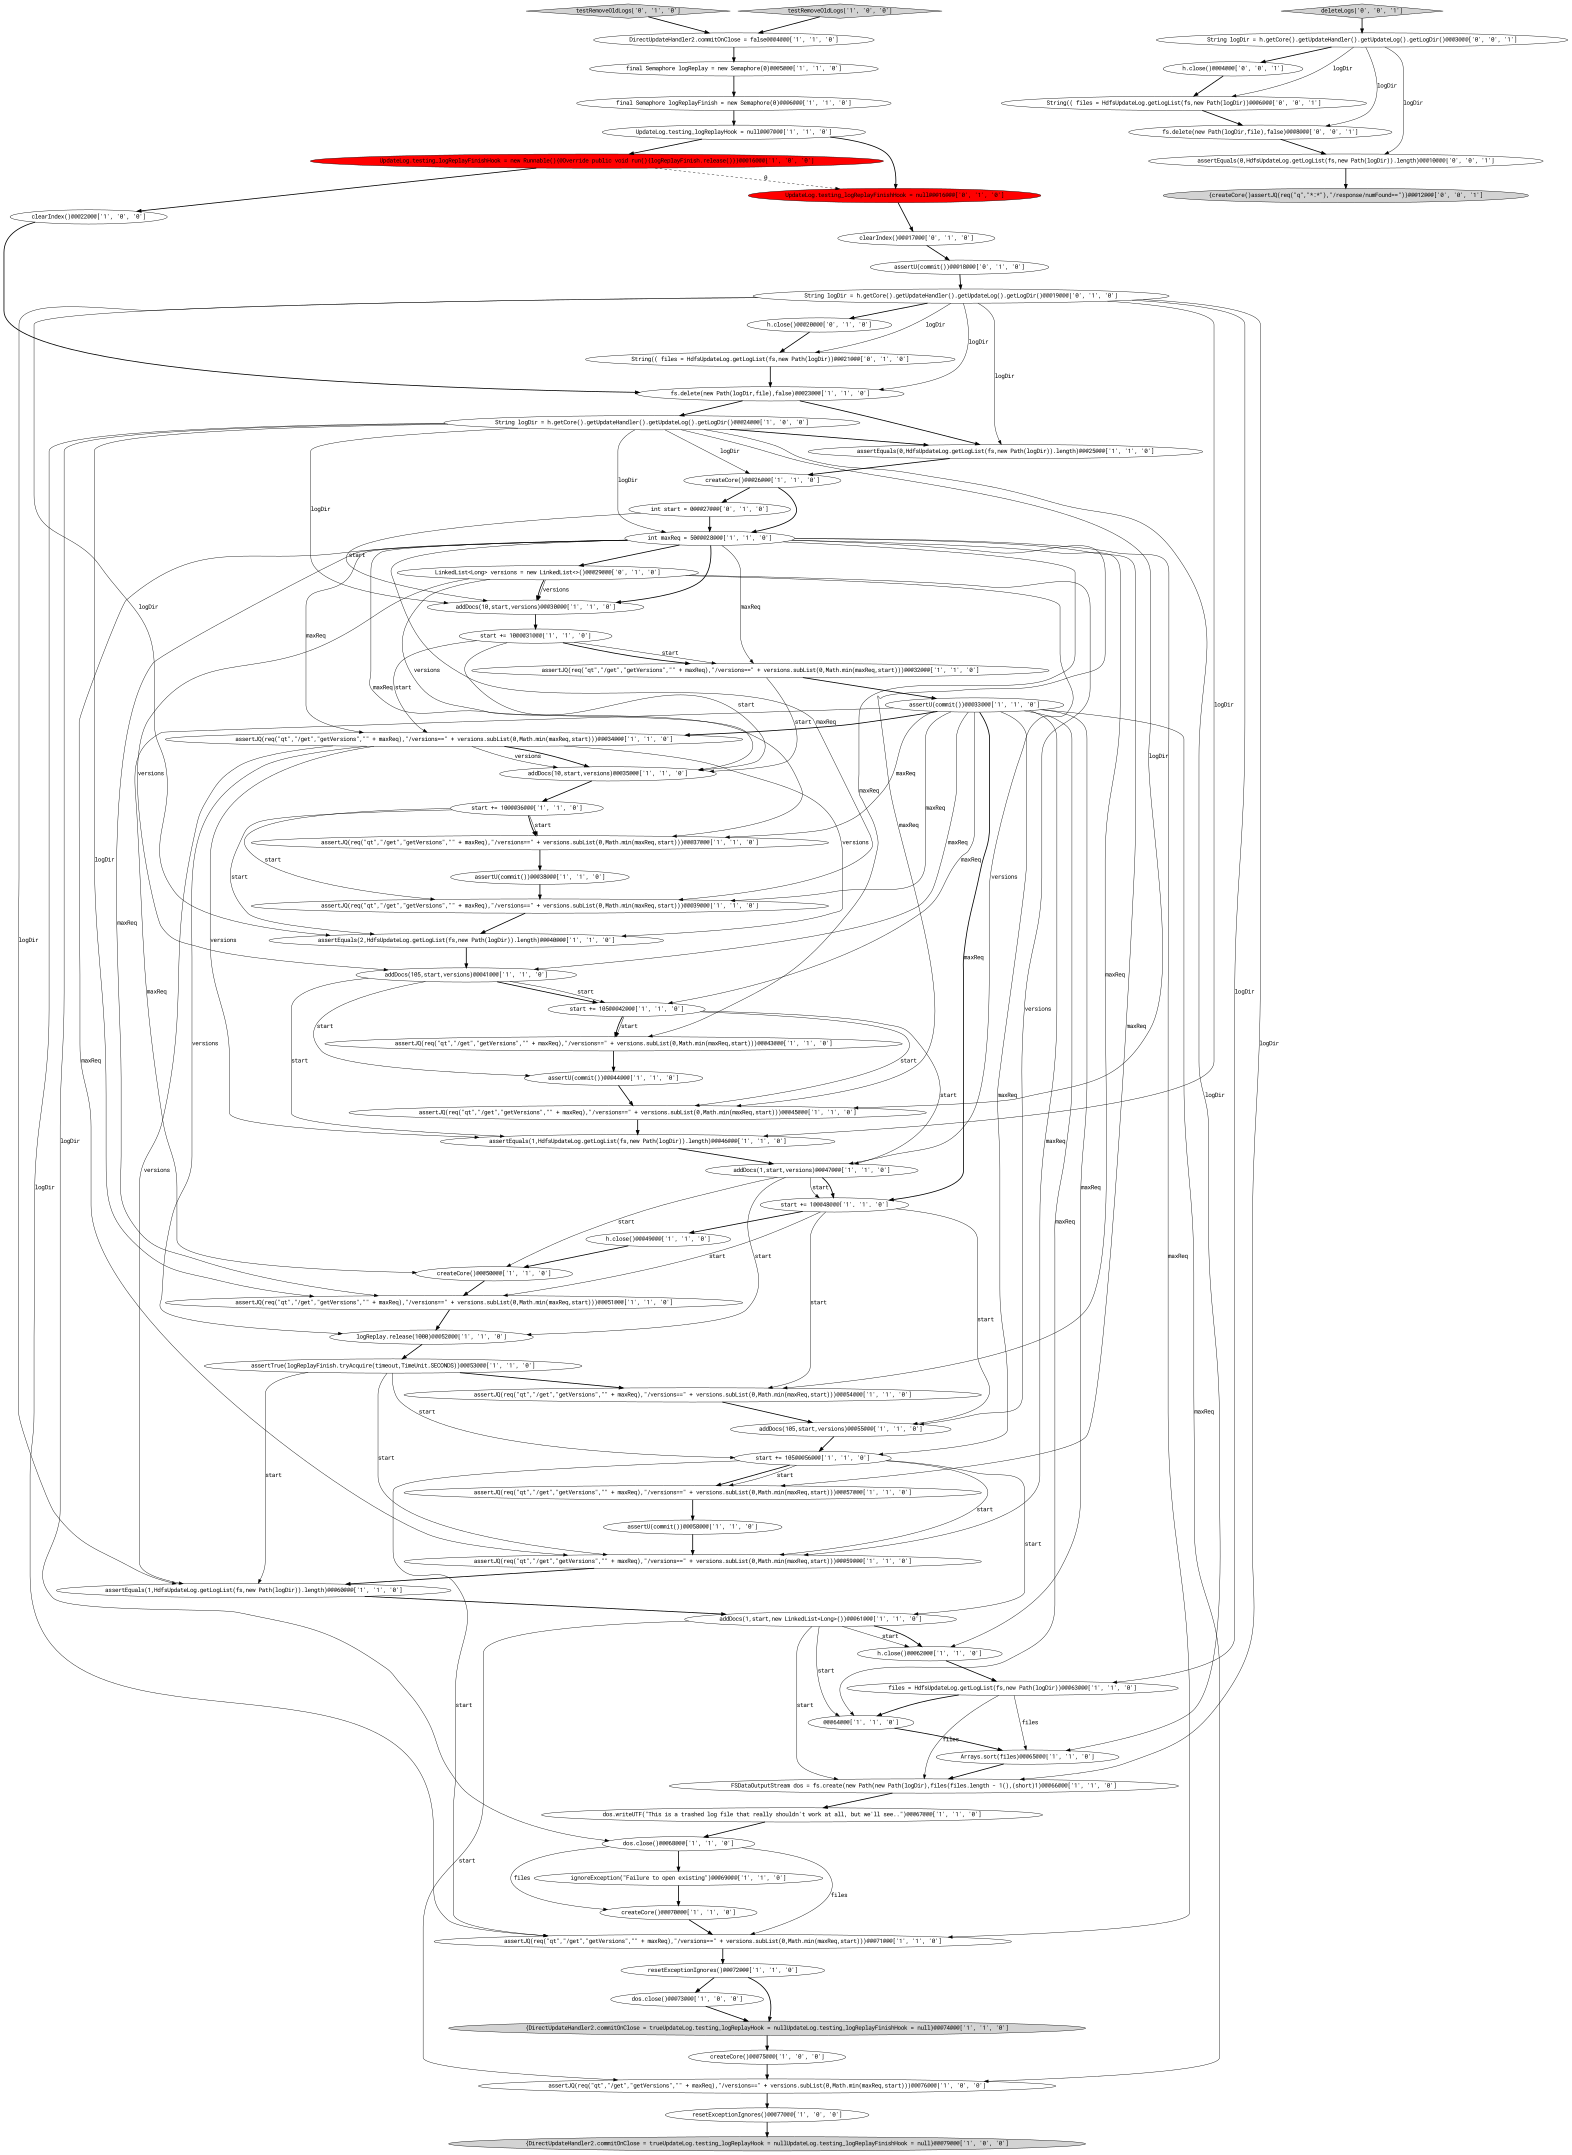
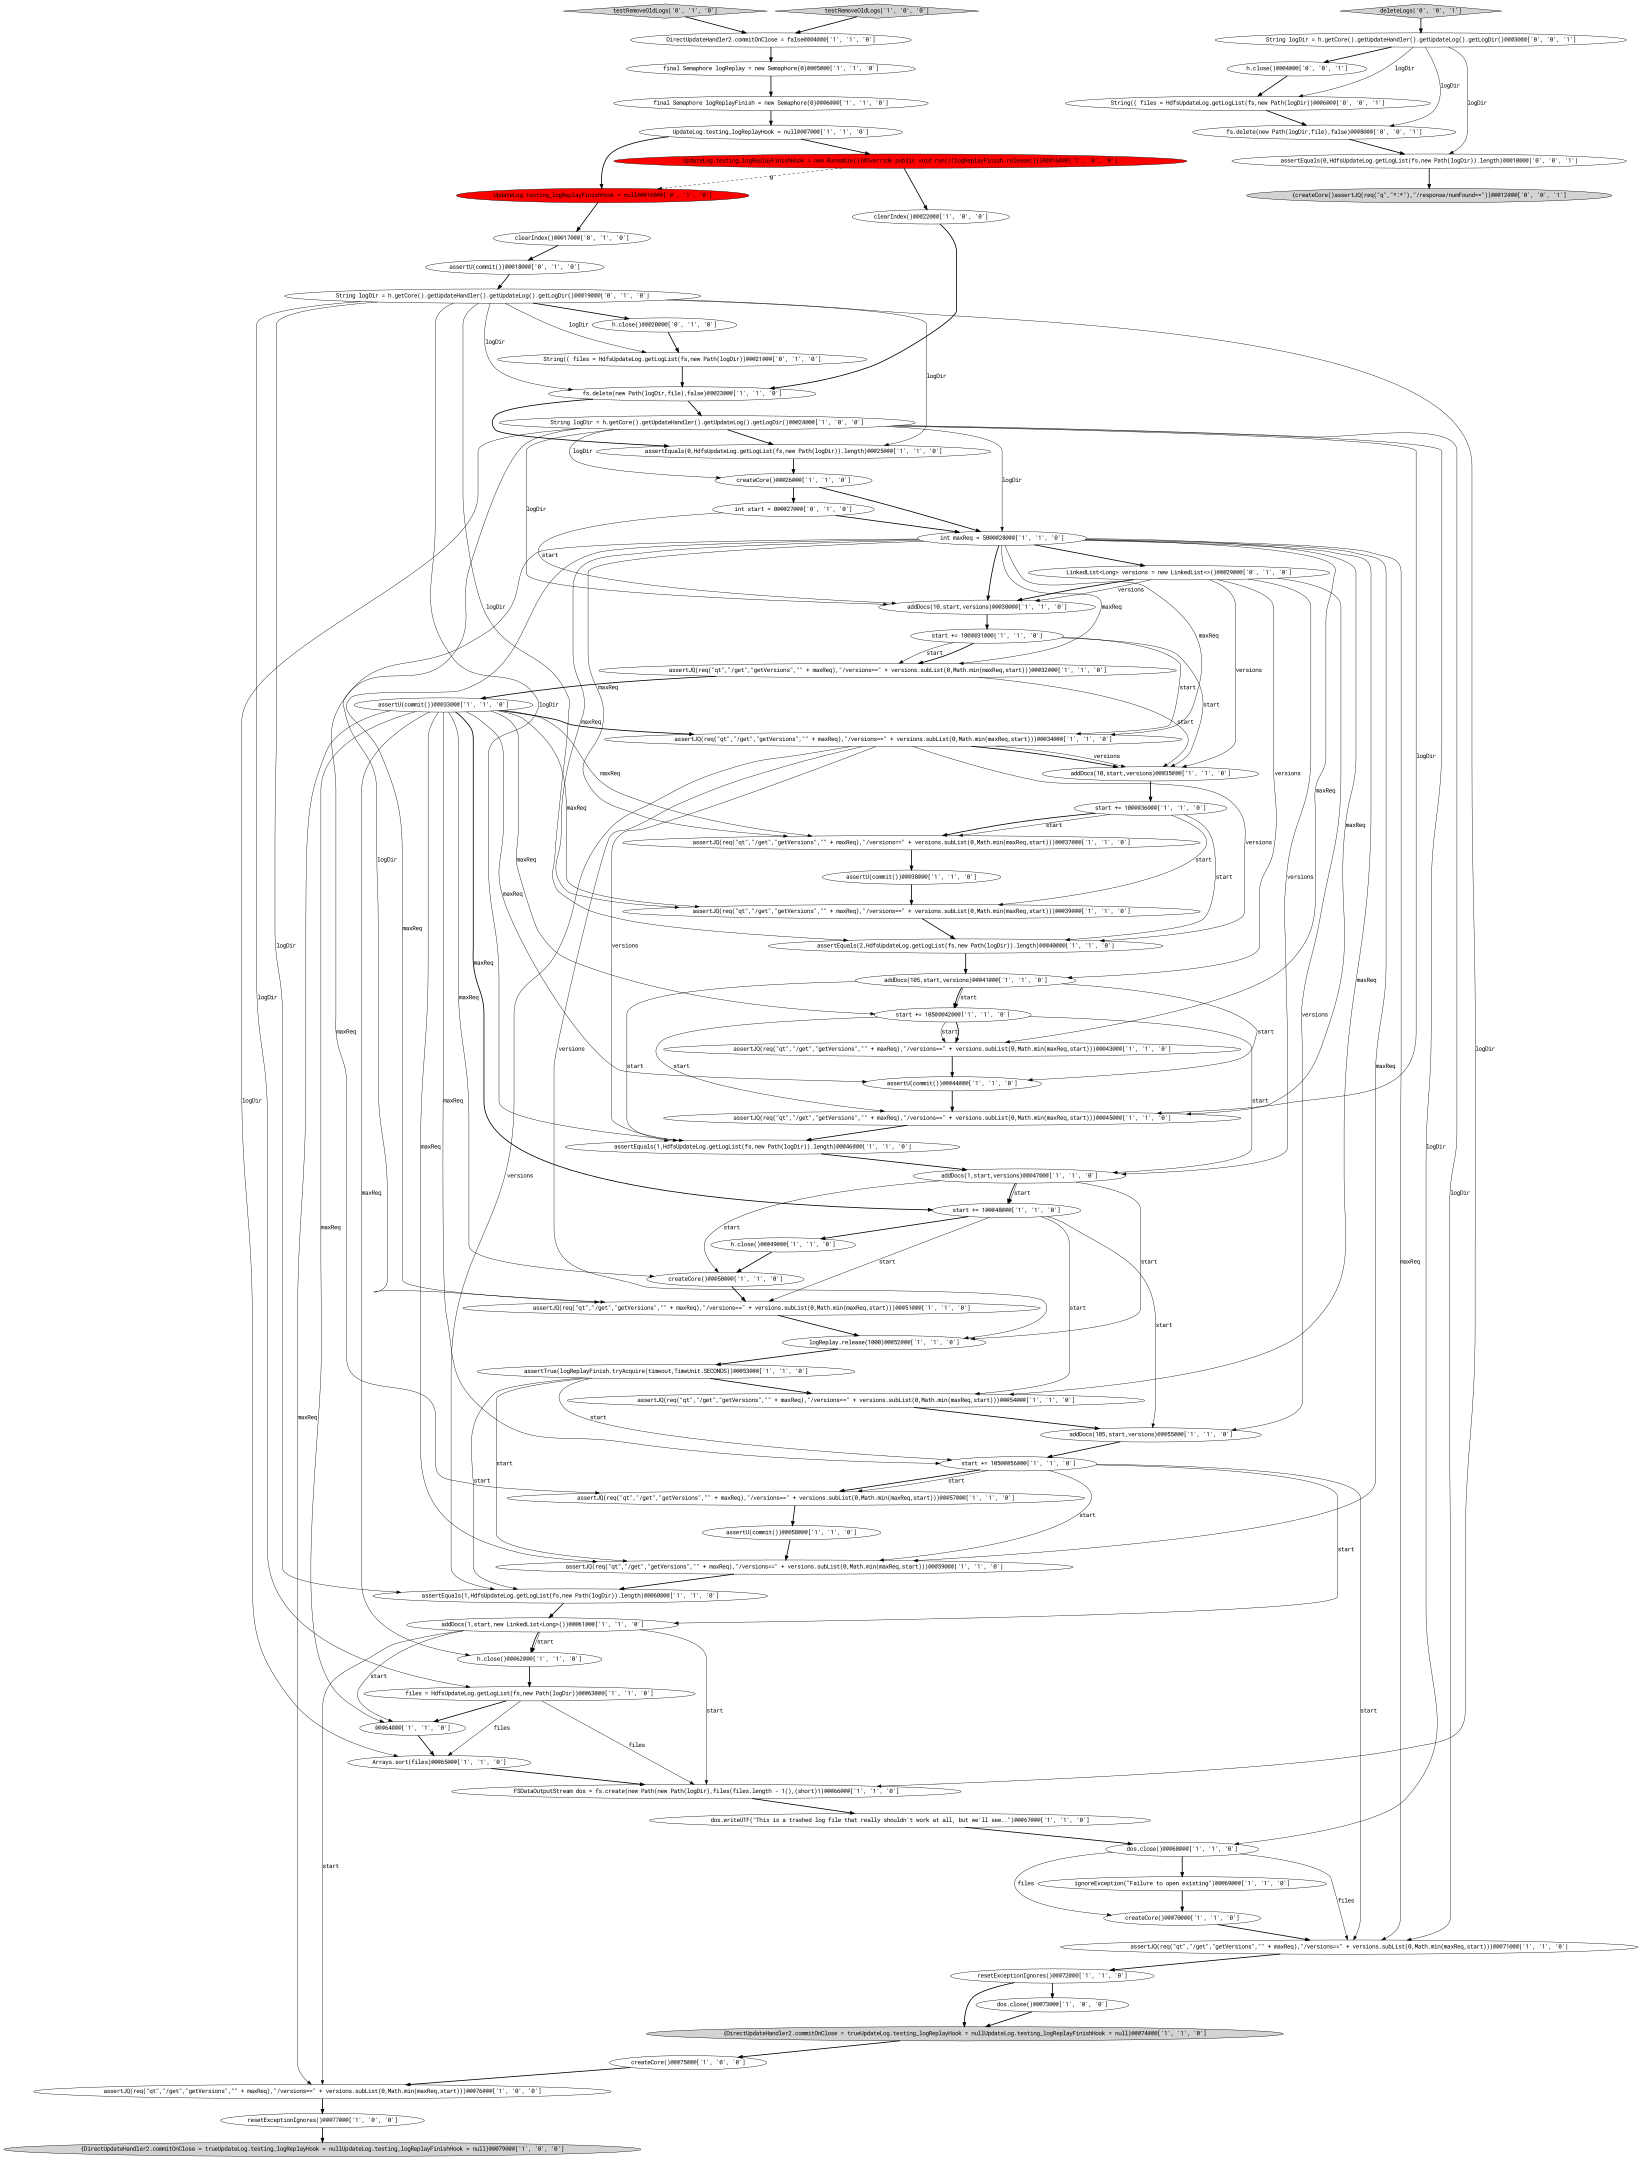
(847, 929) -> (562, 1008)
